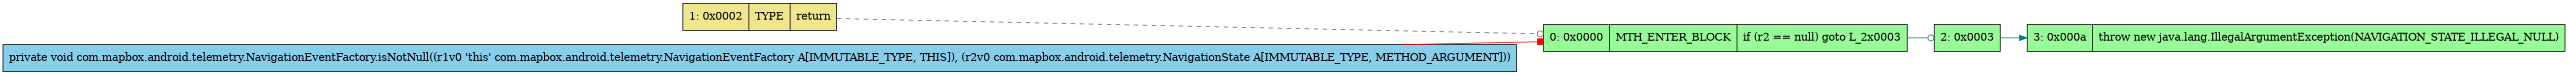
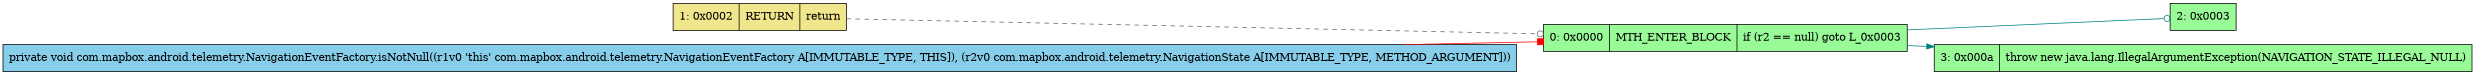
(770, 16) -> (770, 16)
(1822, 38) -> (1822, 38)
(2010, 38) -> (1917, 46)
